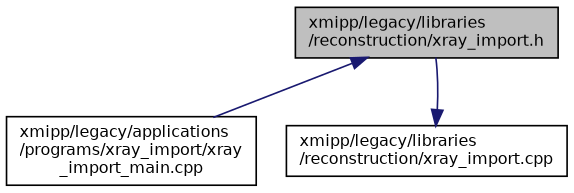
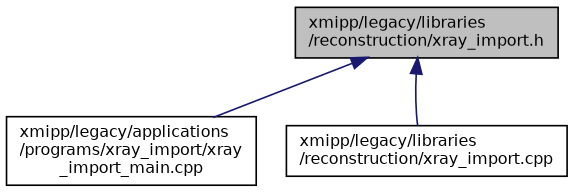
(438, 84) -> (416, 100)
